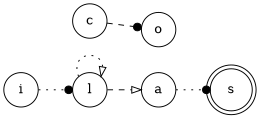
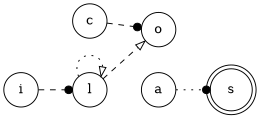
(52, 90) -> (52, 90)
(120, 90) -> (120, 63)
